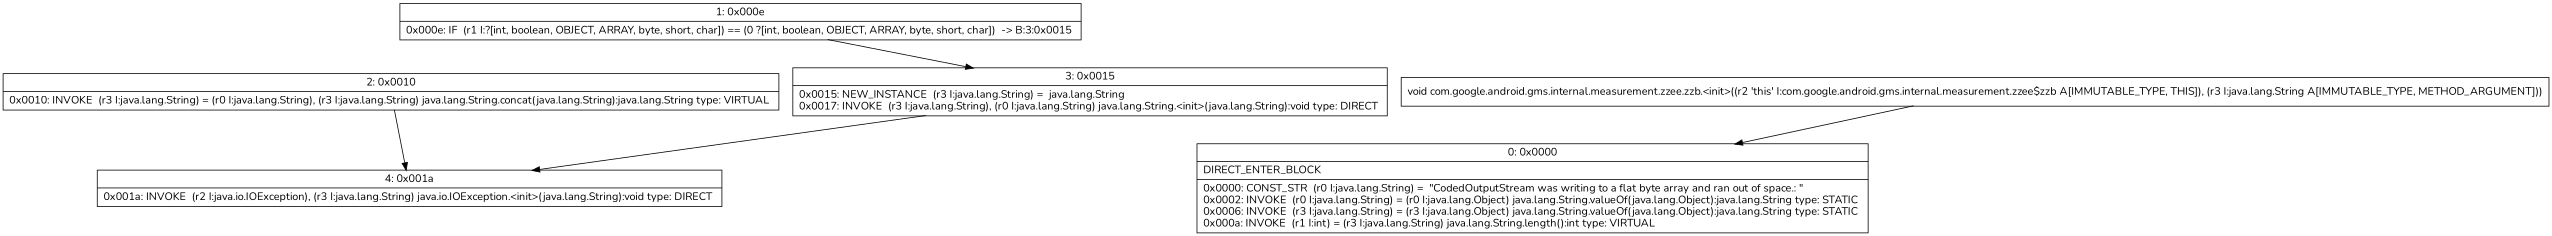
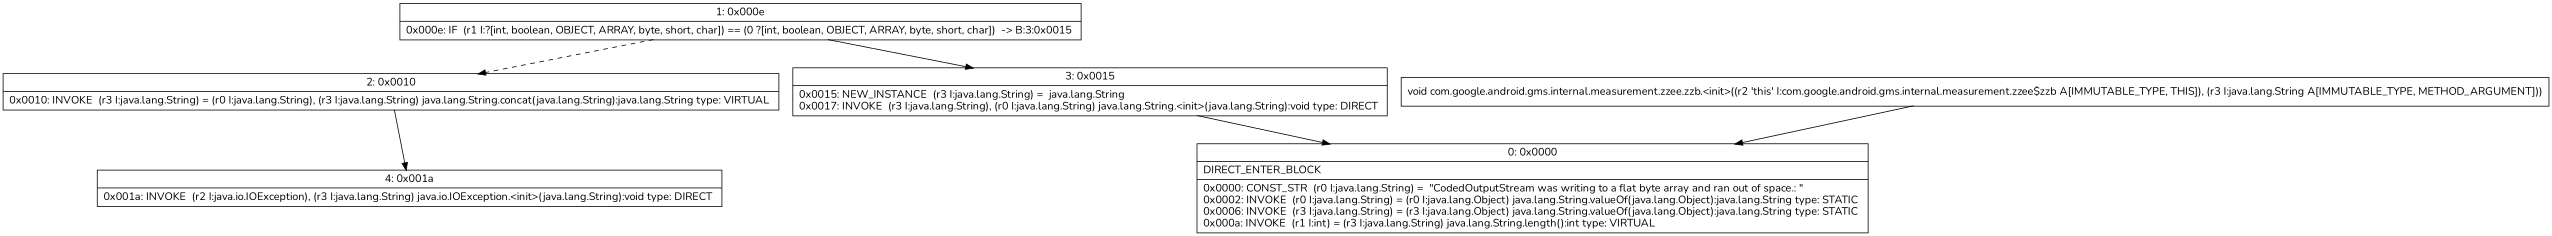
none -> (569, 56)
(733, 142) -> (1260, 129)
